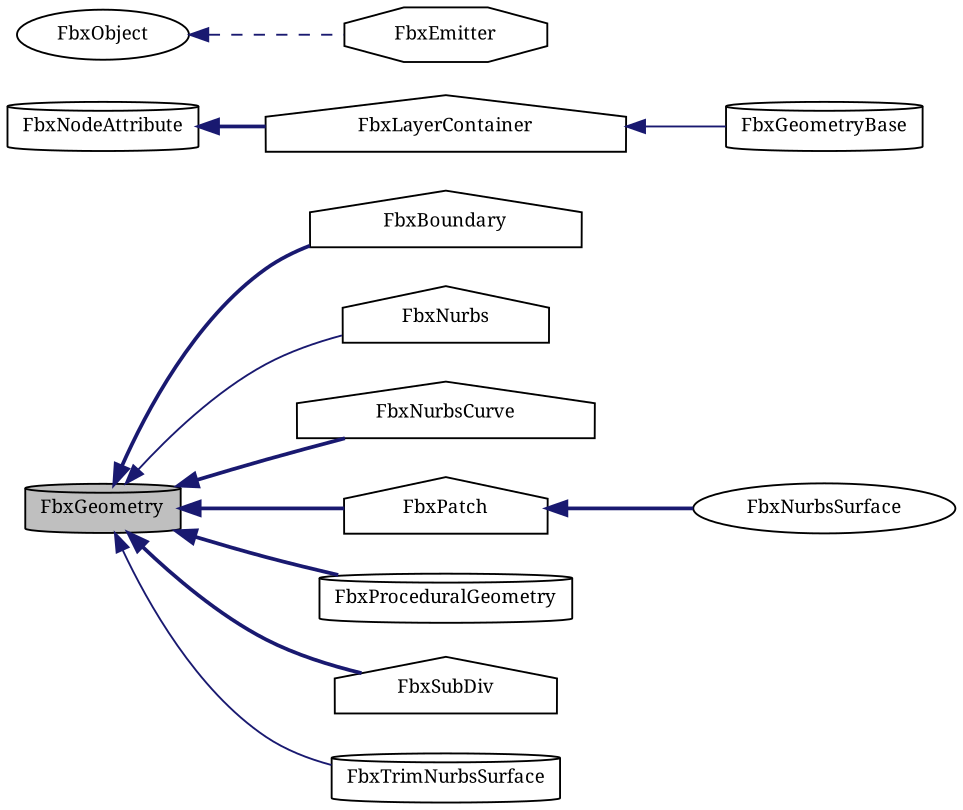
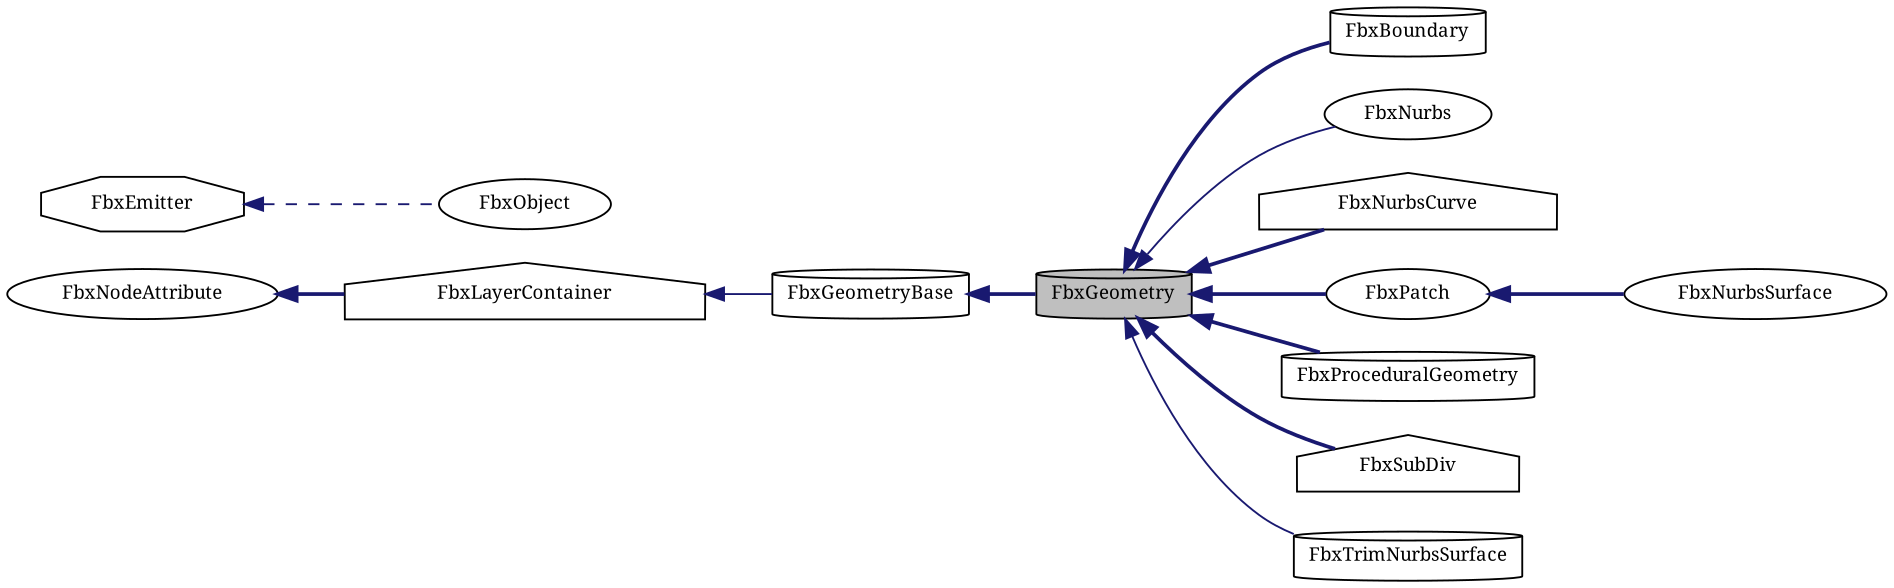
(276, 35) -> (351, 204)
(103, 126) -> (143, 294)
(446, 222) -> (1408, 32)
none -> (1012, 294)
(446, 317) -> (1408, 114)
(446, 508) -> (1408, 294)
